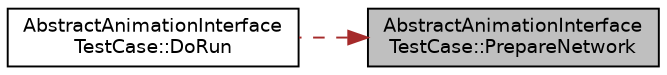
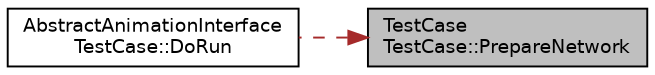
(513, 38) -> (508, 38)
